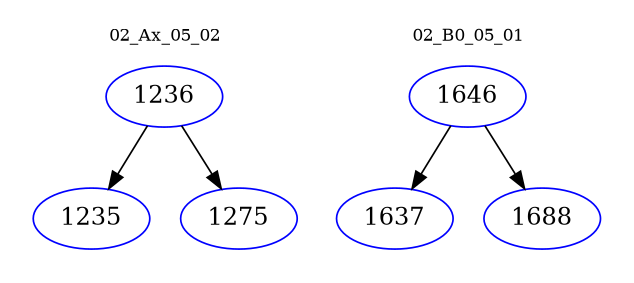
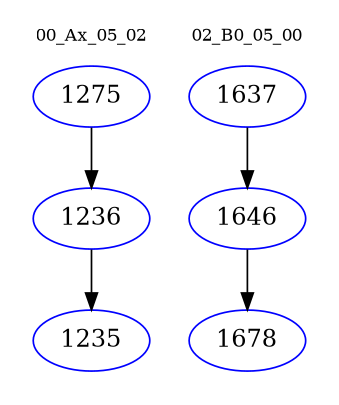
(165, 36) -> (92, 36)
(469, 36) -> (247, 36)
(197, 150) -> (92, 149)
(436, 150) -> (247, 149)
(542, 219) -> (247, 341)
